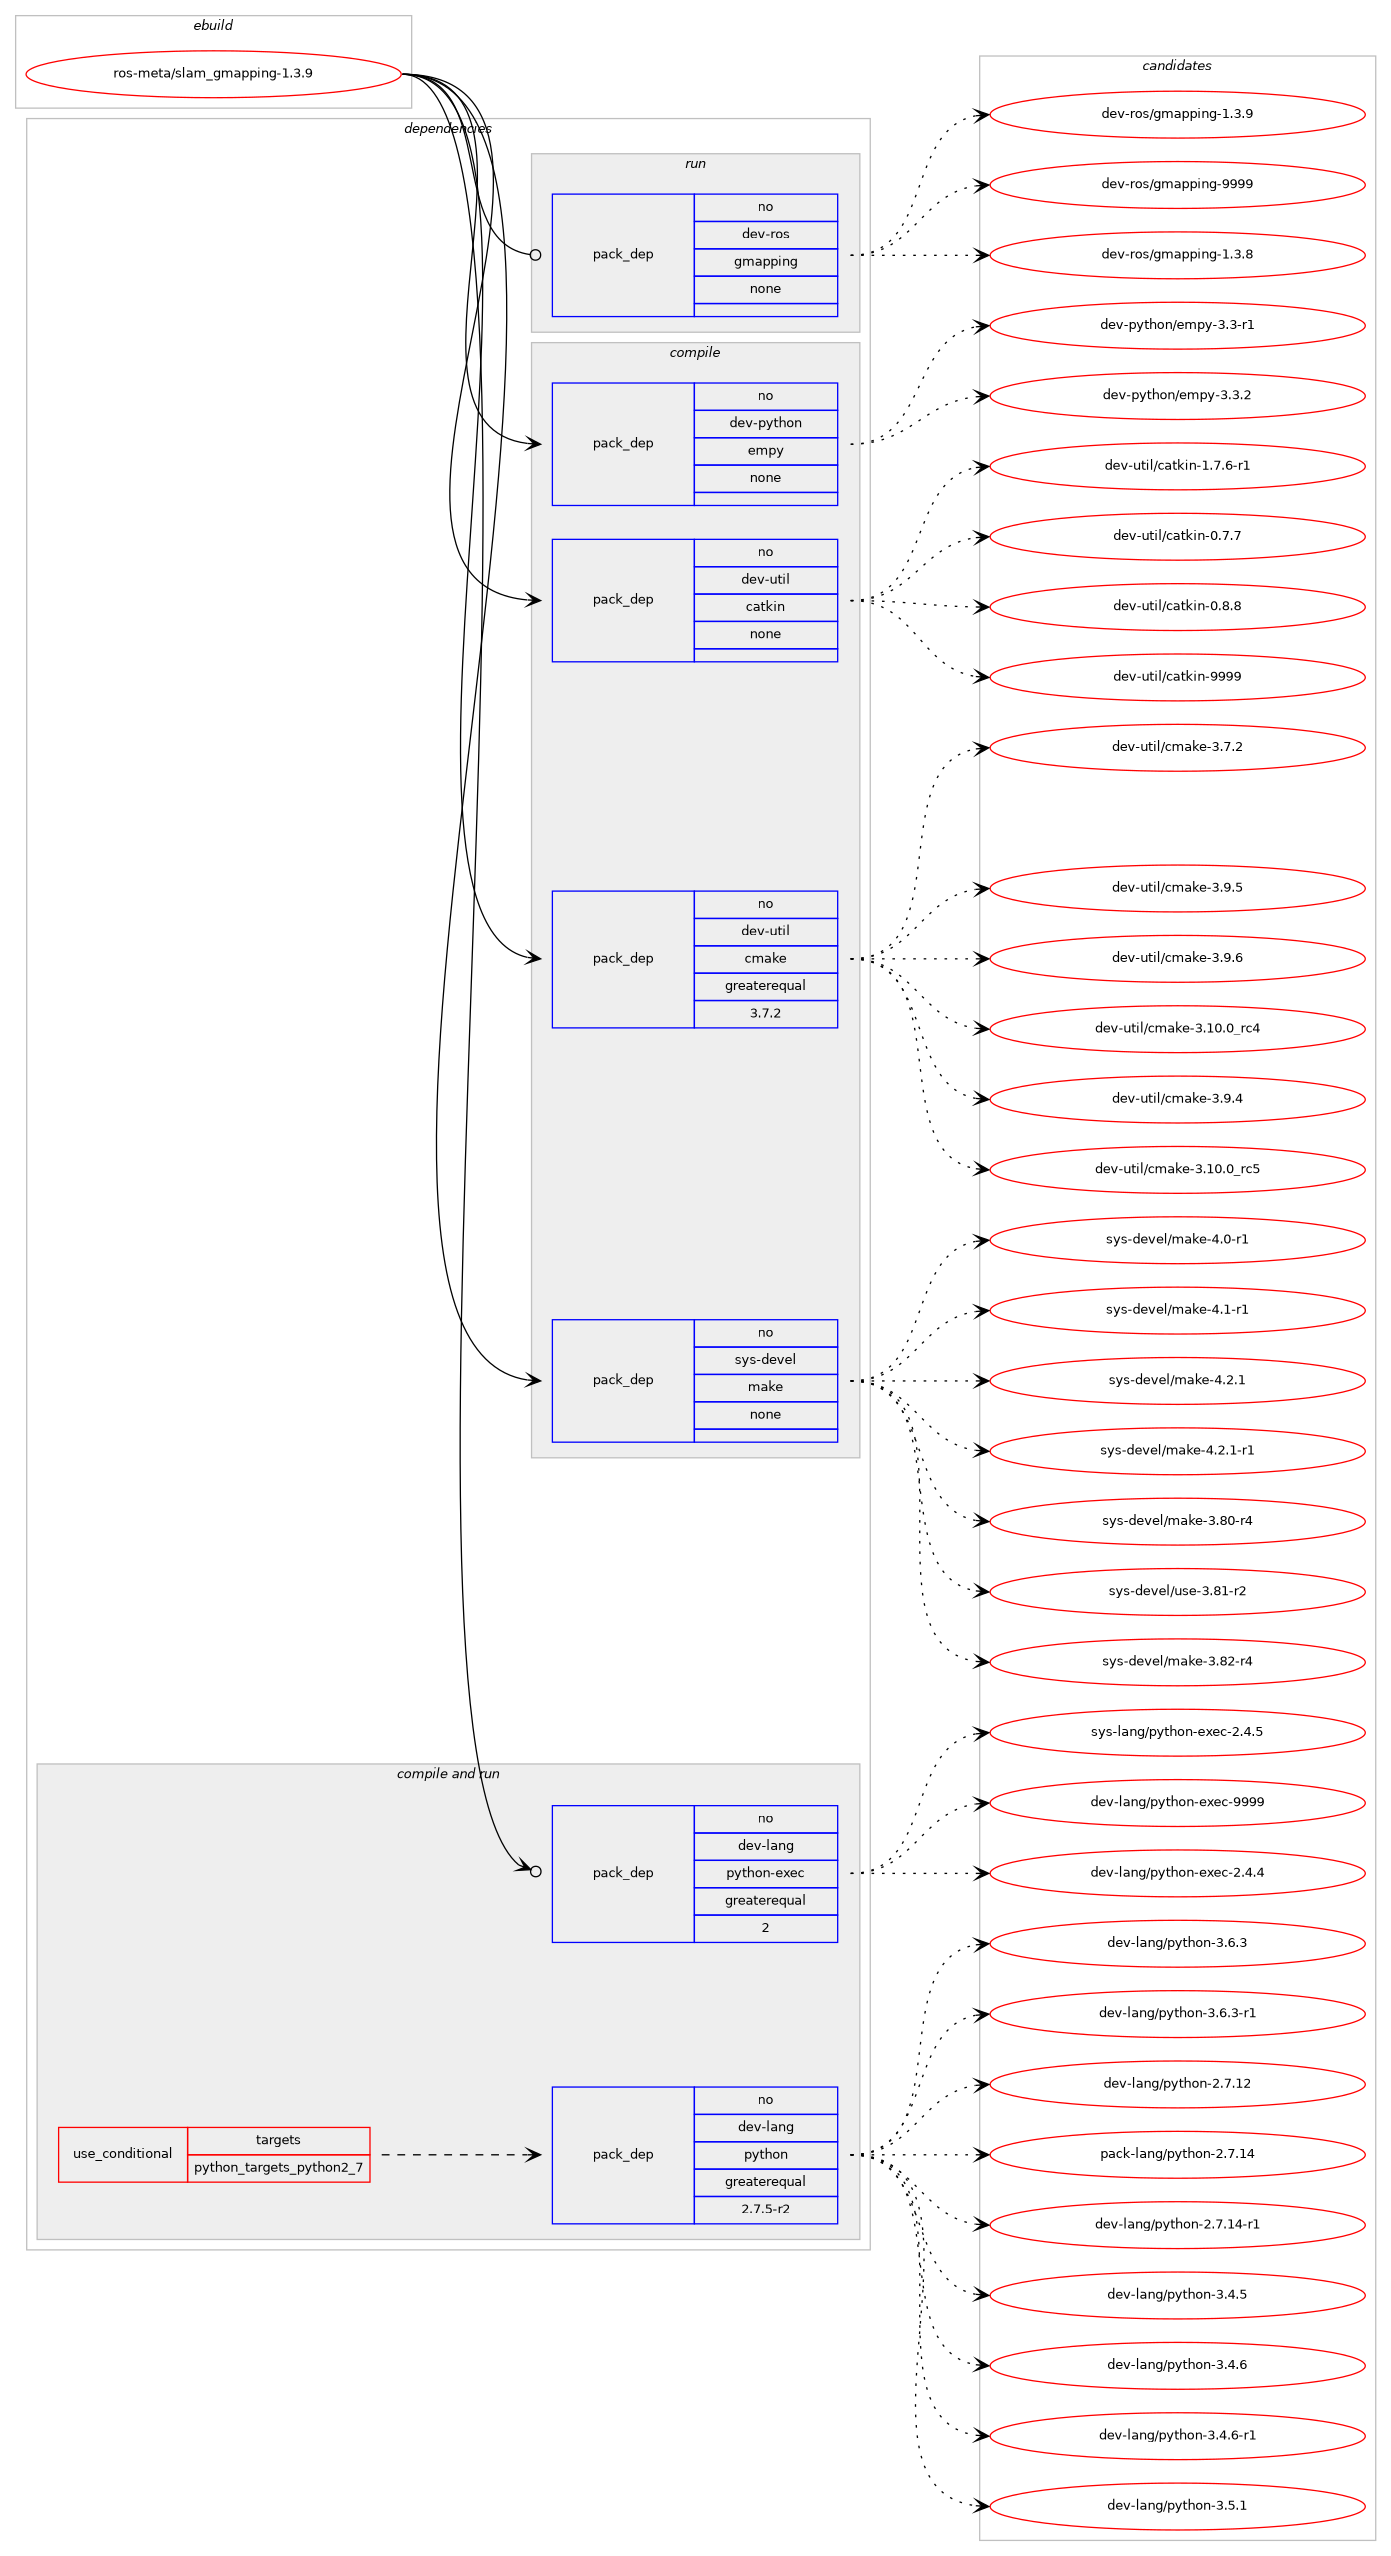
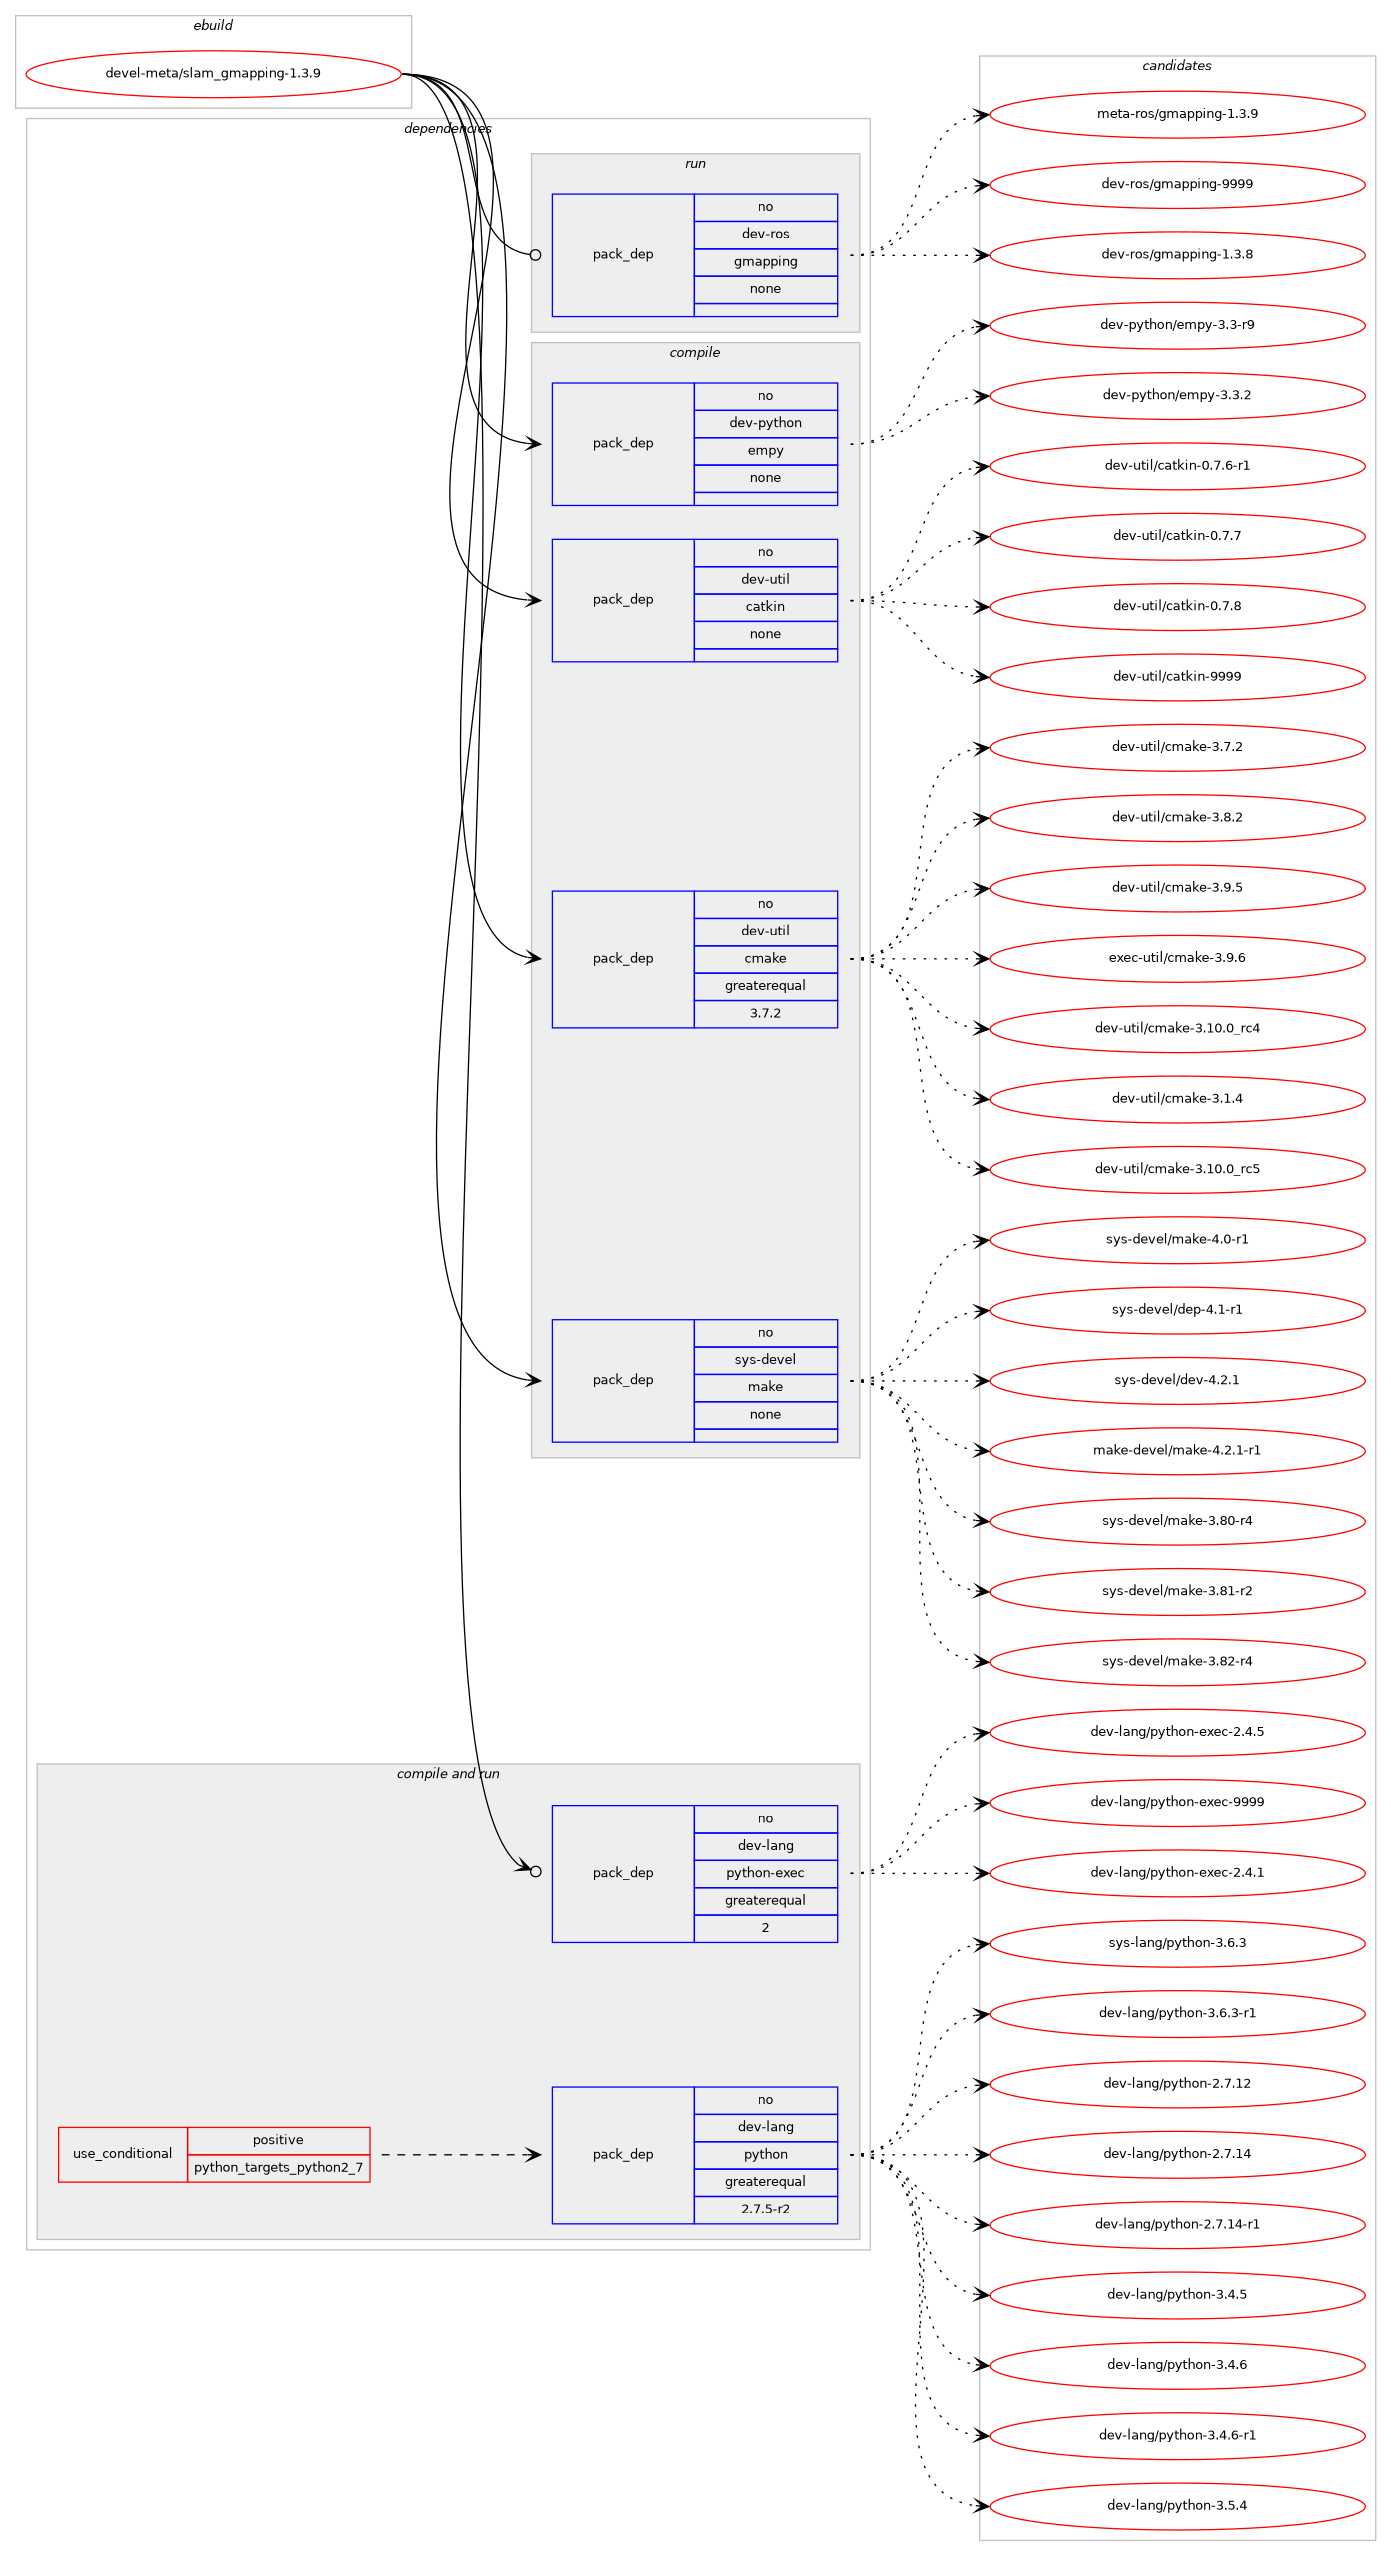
(214, 74) -> (214, 74)
(1178, 115) -> (1178, 115)
(1178, 326) -> (1178, 326)
(1178, 466) -> (1178, 466)
(1178, 607) -> (1178, 607)
none -> (1178, 818)
(1178, 959) -> (1178, 959)
(1178, 1100) -> (1178, 1100)
(1178, 1311) -> (1178, 1311)
(1178, 1381) -> (1178, 1381)
(1178, 1451) -> (1178, 1451)
(1178, 1592) -> (1178, 1592)
(1178, 1733) -> (1178, 1733)
(1178, 1873) -> (1178, 1873)
(1178, 1944) -> (1178, 1944)
(279, 2140) -> (279, 2140)
(1178, 2155) -> (1178, 2155)
(1178, 2507) -> (1178, 2507)
